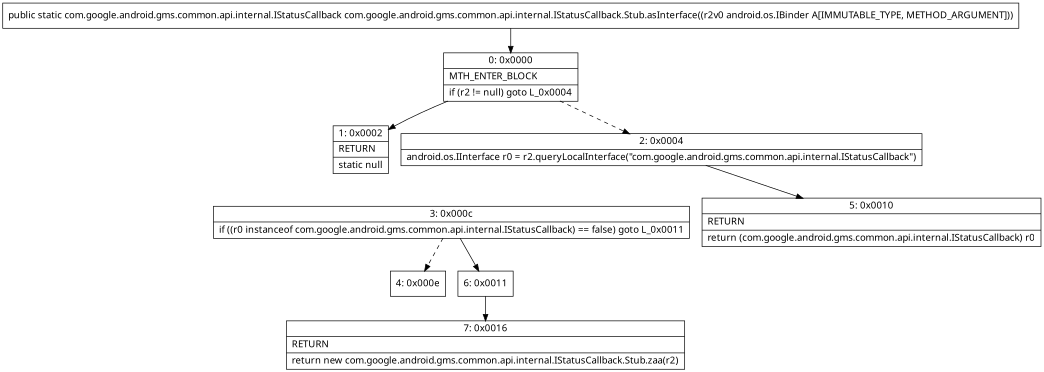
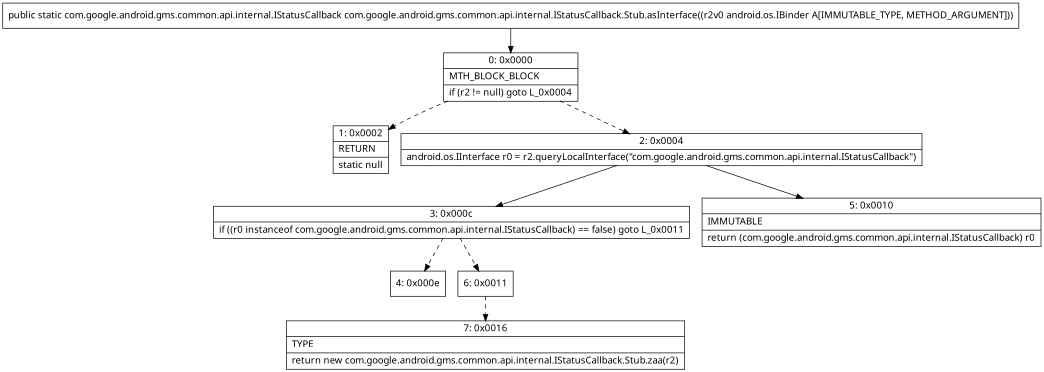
(493, 76) -> (494, 76)
(421, 113) -> (421, 113)
none -> (560, 185)
(726, 222) -> (735, 222)
(468, 252) -> (468, 252)
(486, 305) -> (486, 305)
(311, 344) -> (303, 344)
